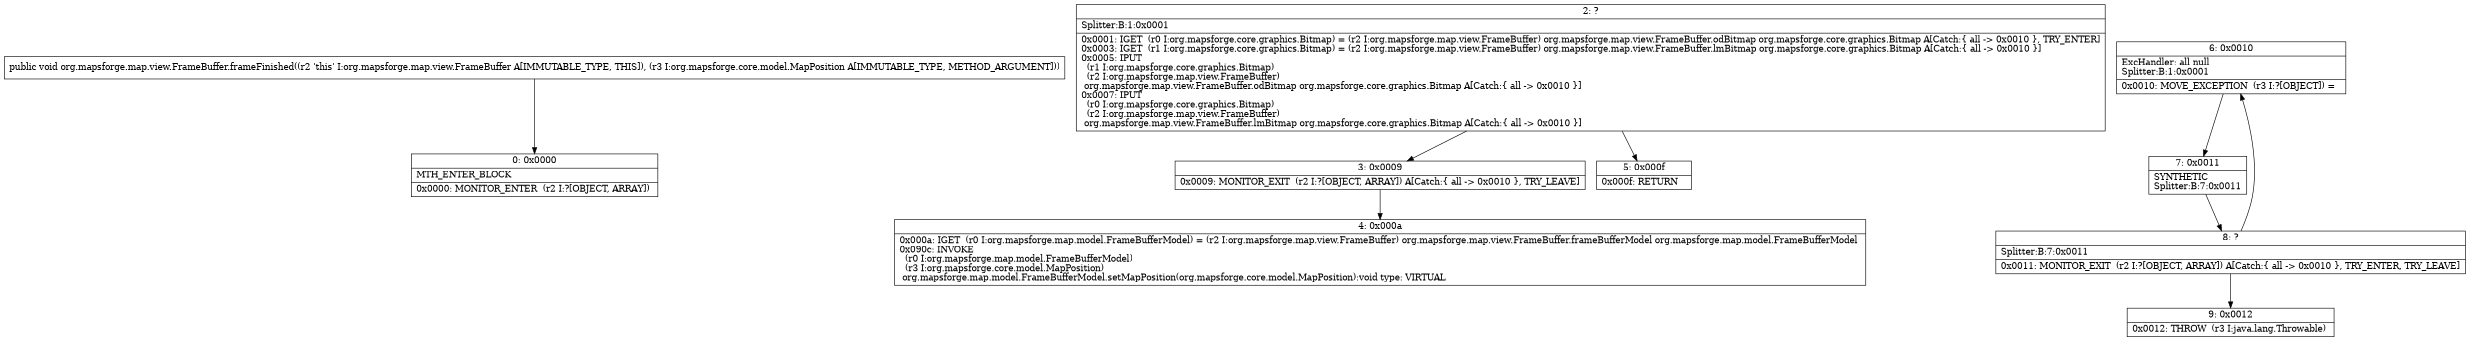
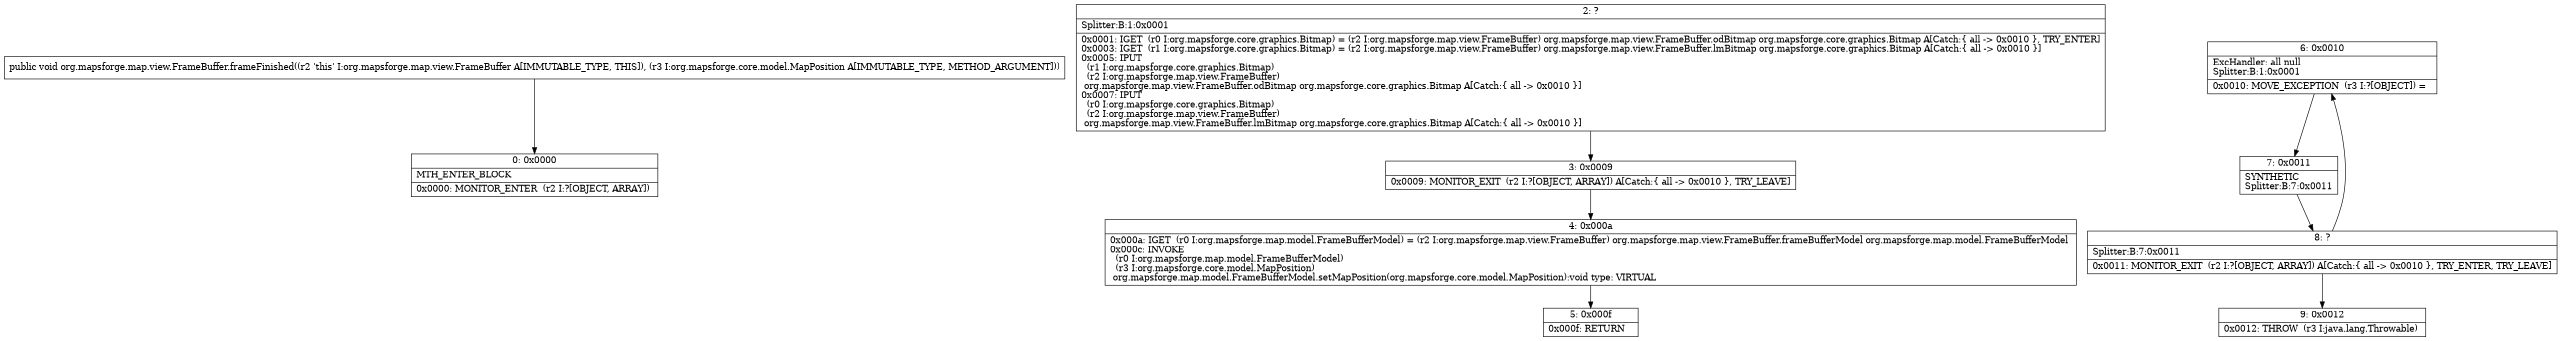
(1628, 143) -> (1591, 294)
(940, 250) -> (1150, 250)
